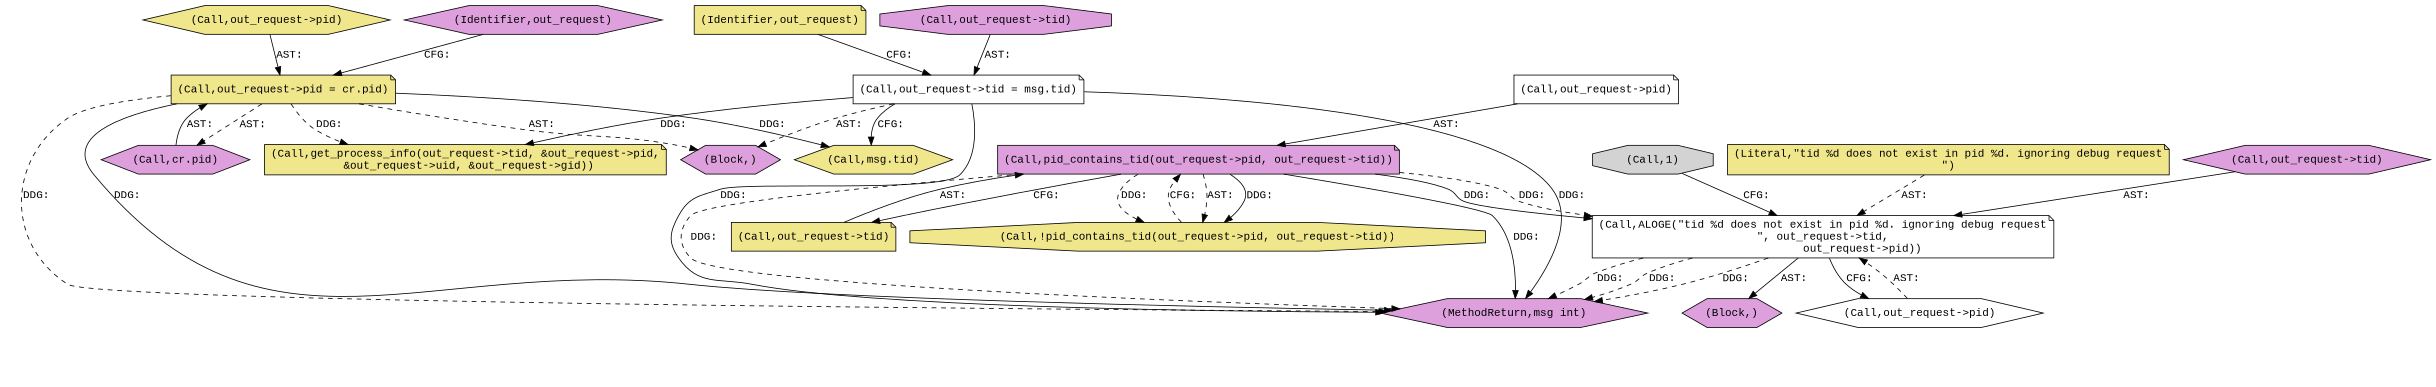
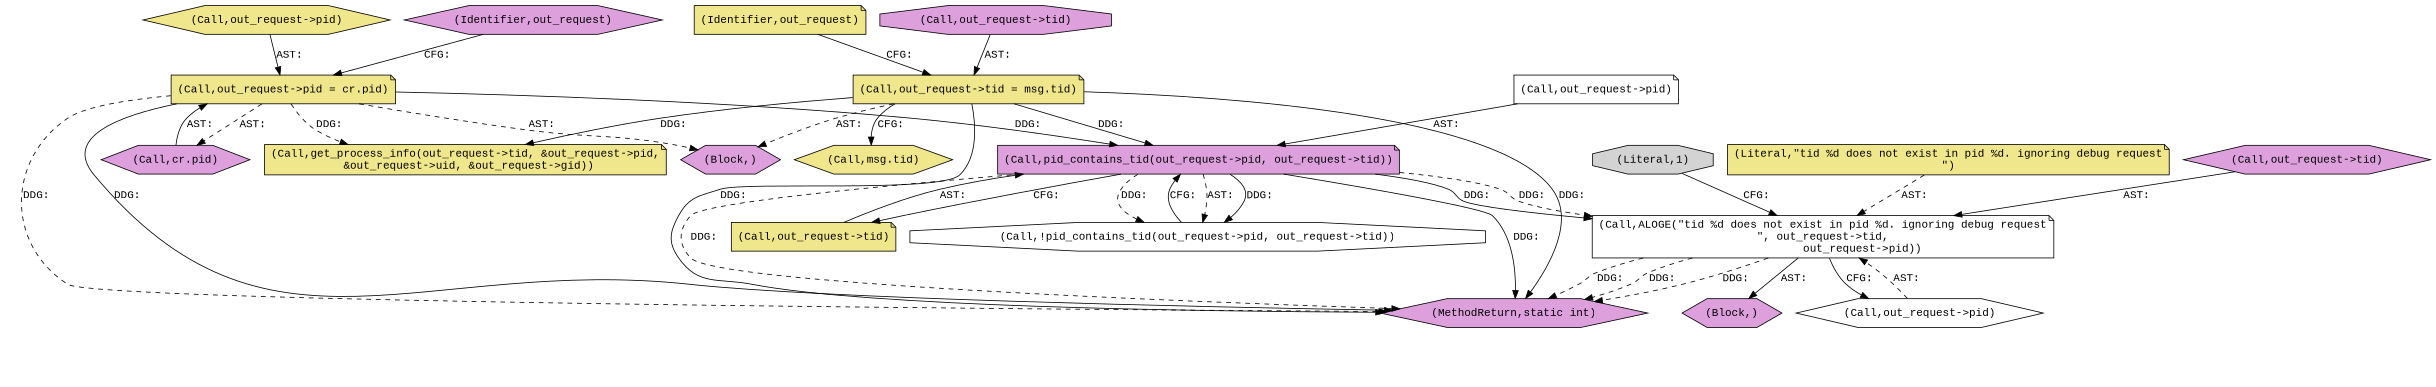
(968, 89) -> (968, 89)
(610, 108) -> (718, 104)
none -> (1080, 123)
(1653, 160) -> (1653, 160)
(1169, 202) -> (1169, 202)
(1198, 237) -> (1198, 237)
(1514, 313) -> (1514, 313)
